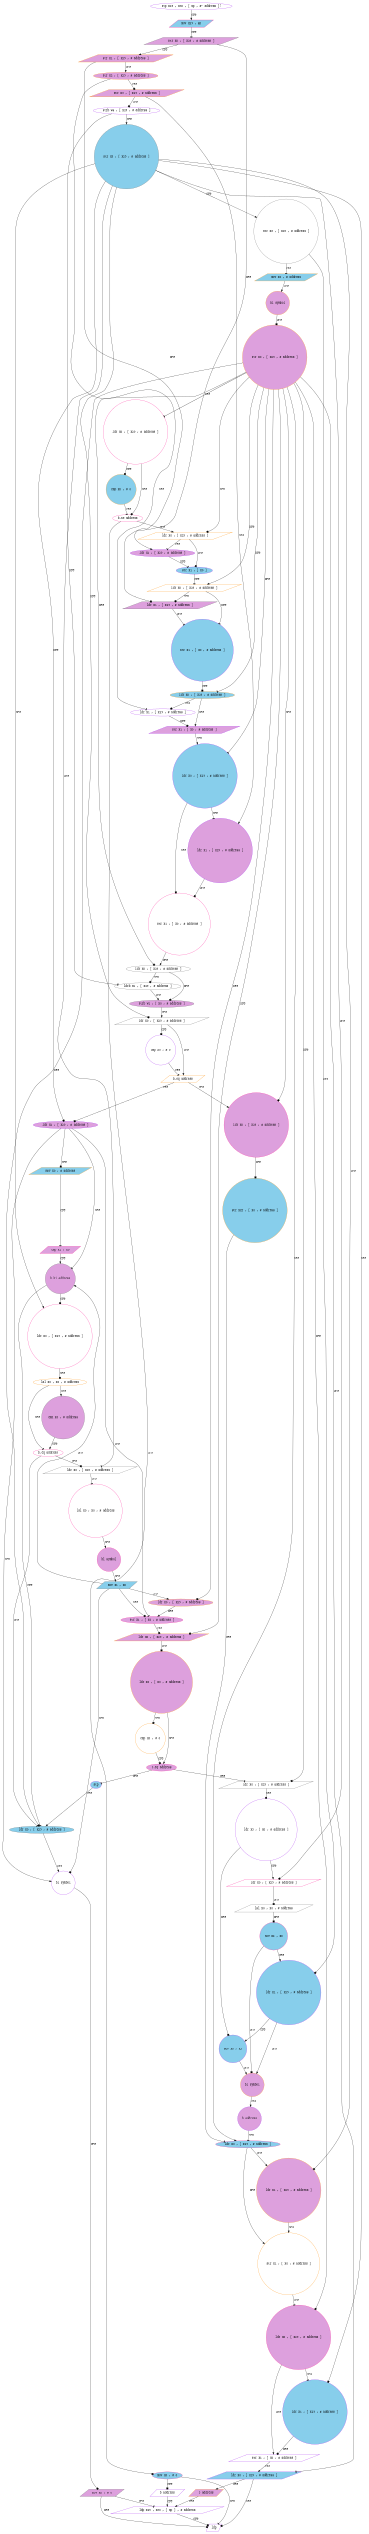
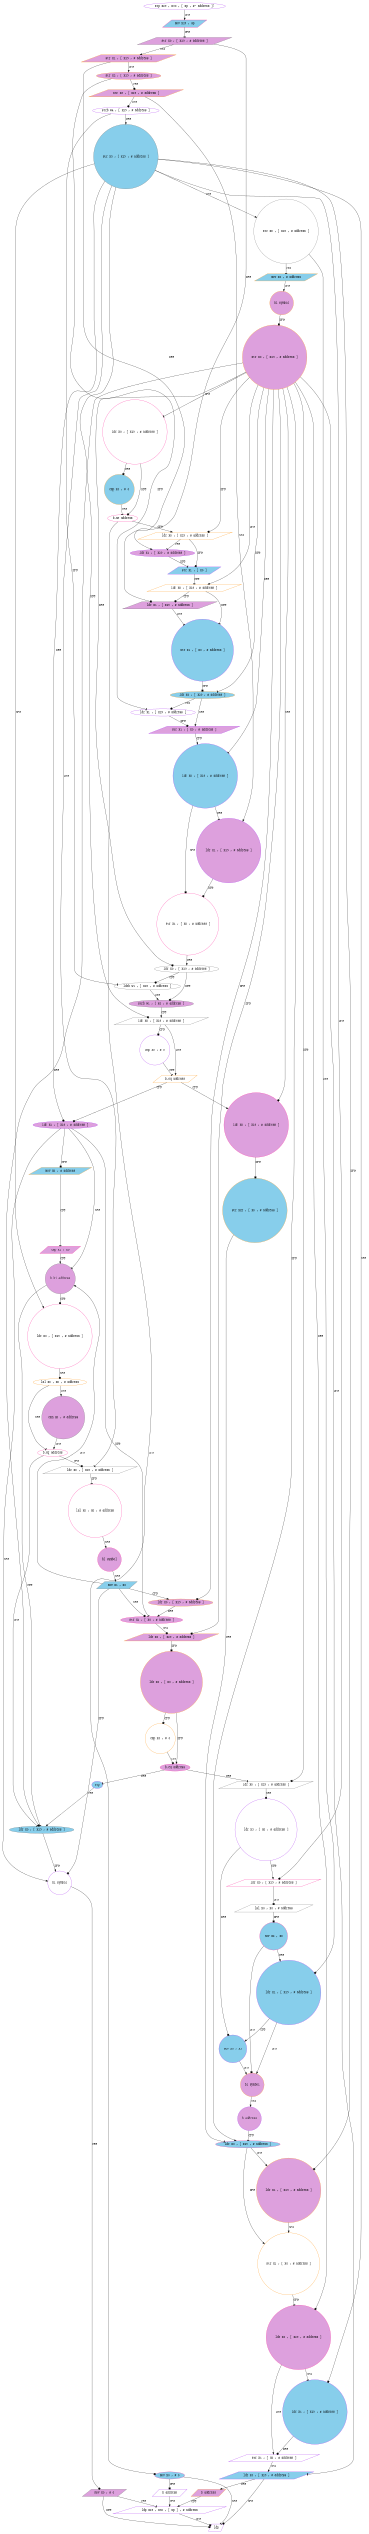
(194, 570) -> (194, 570)
